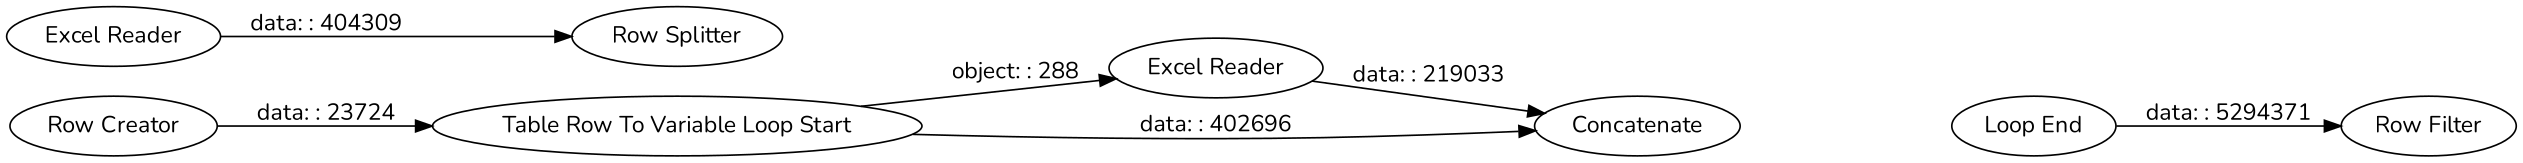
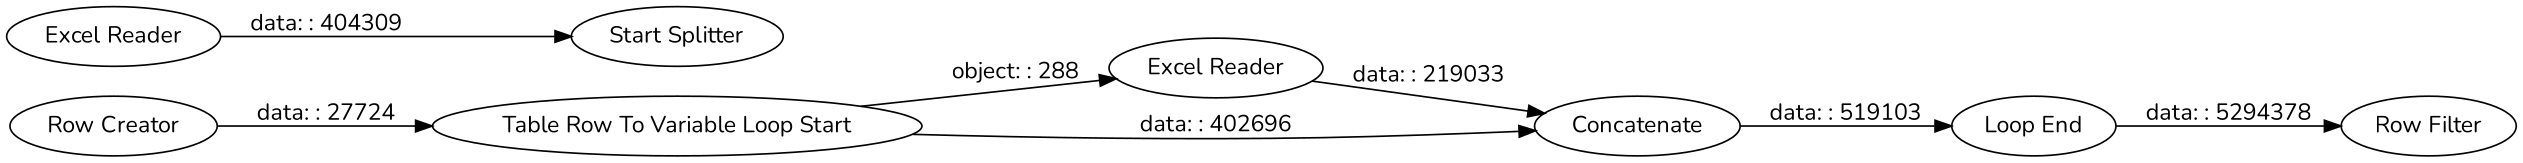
(677, 36) -> (677, 36)
(326, 114) -> (326, 114)
(2229, 114) -> (2229, 114)
none -> (1837, 126)
